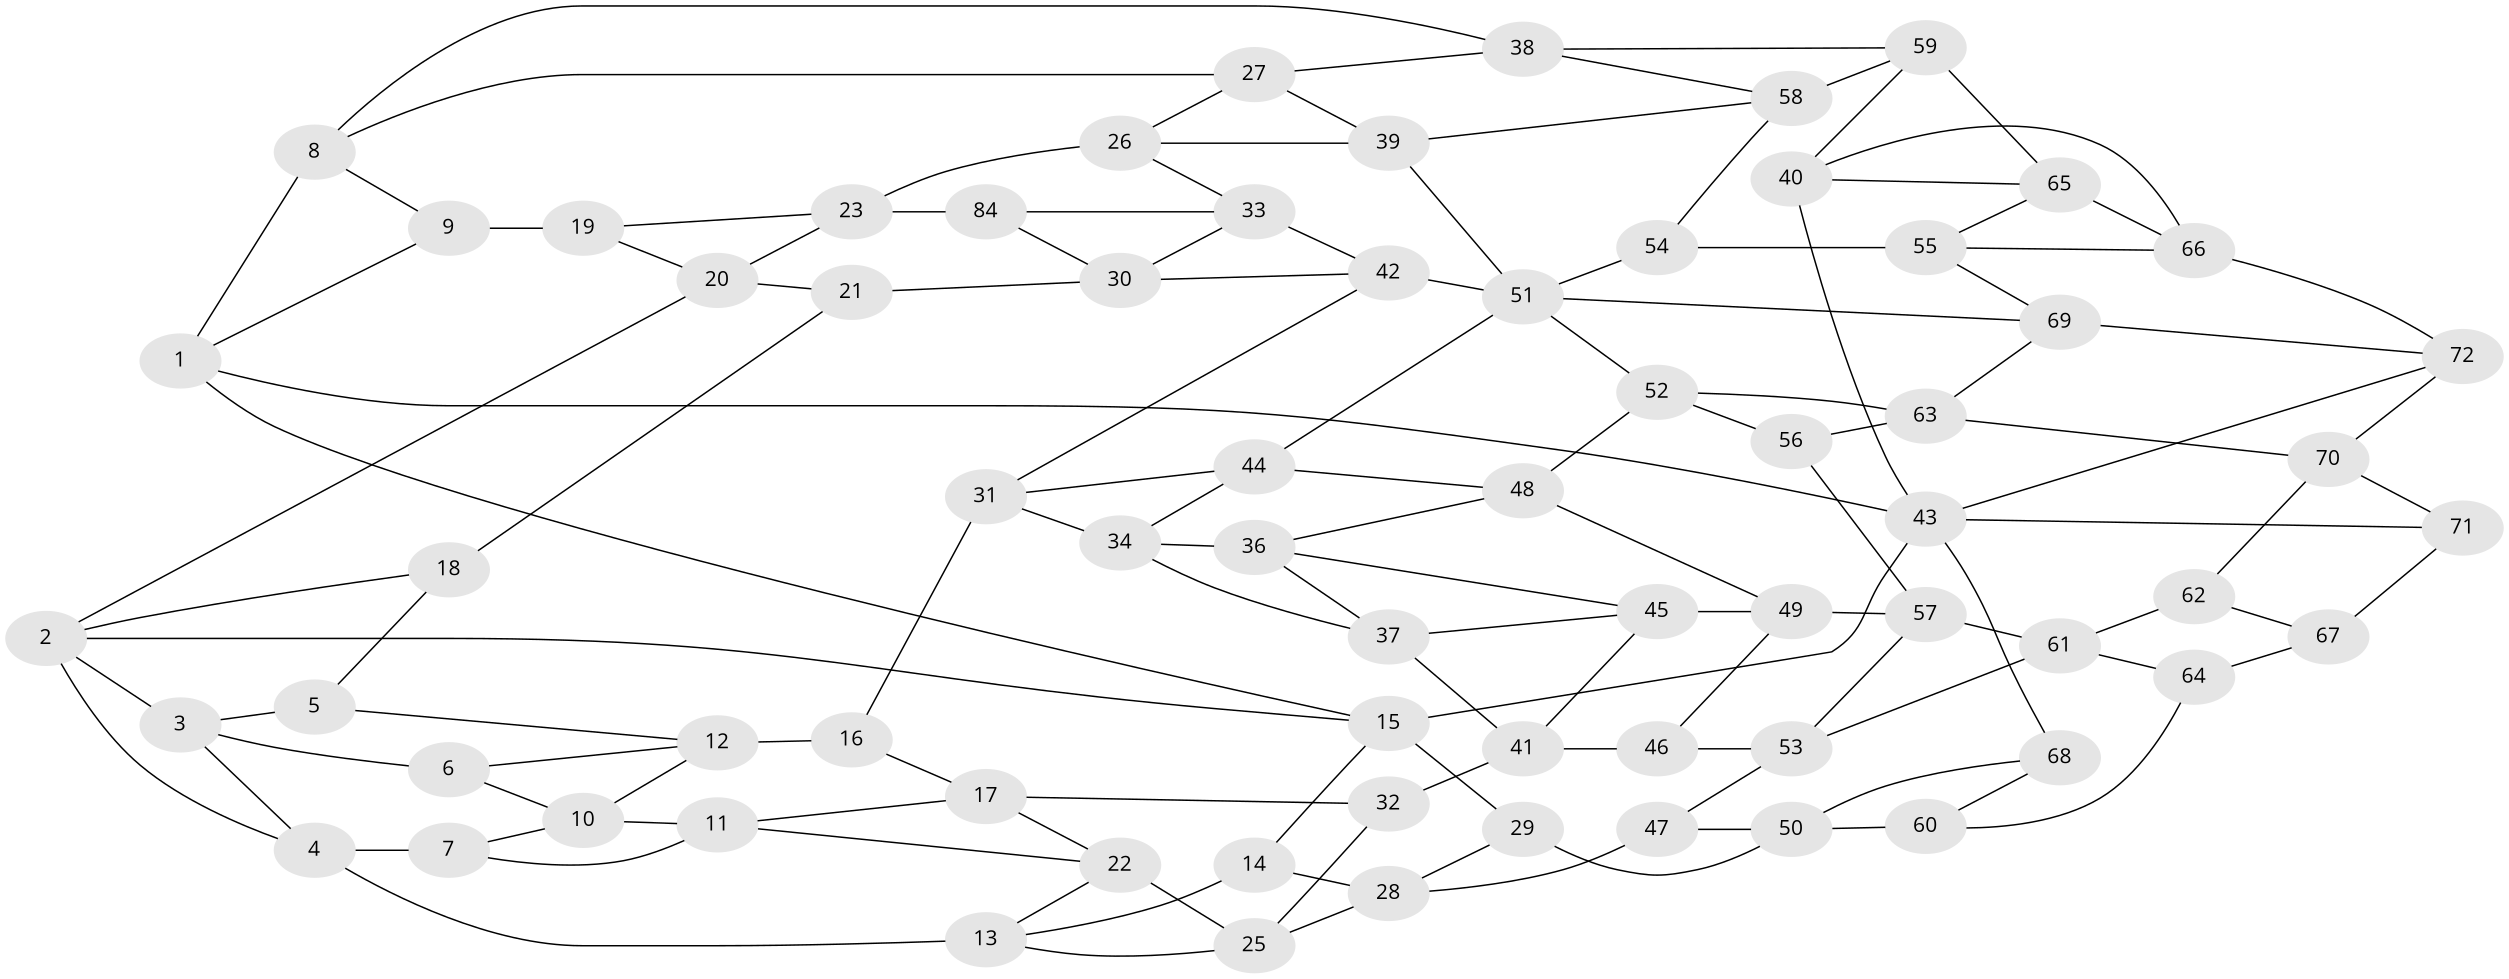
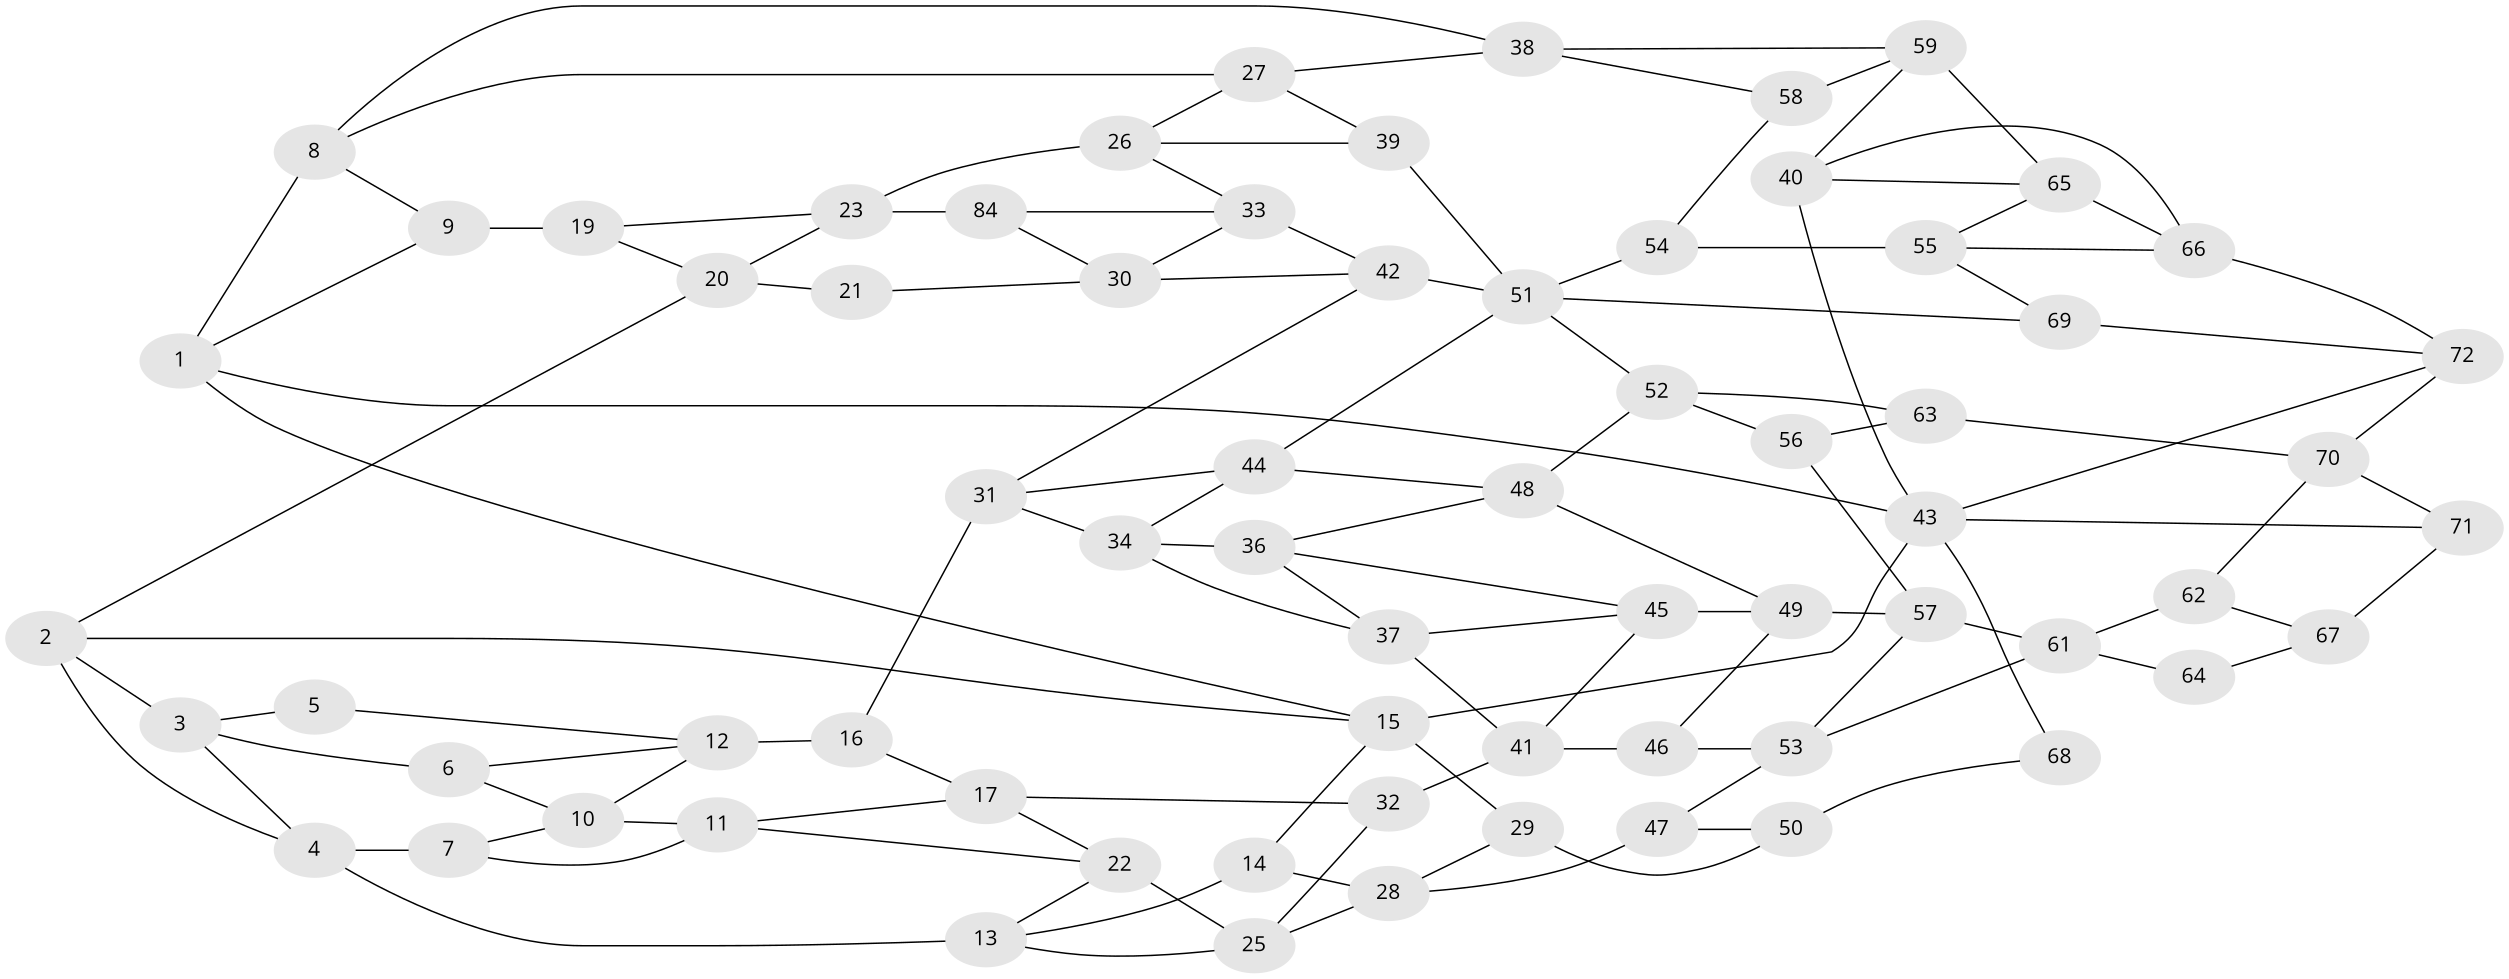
(1590, 121) -> none
(1993, 369) -> none
(449, 570) -> none
(1926, 826) -> none
